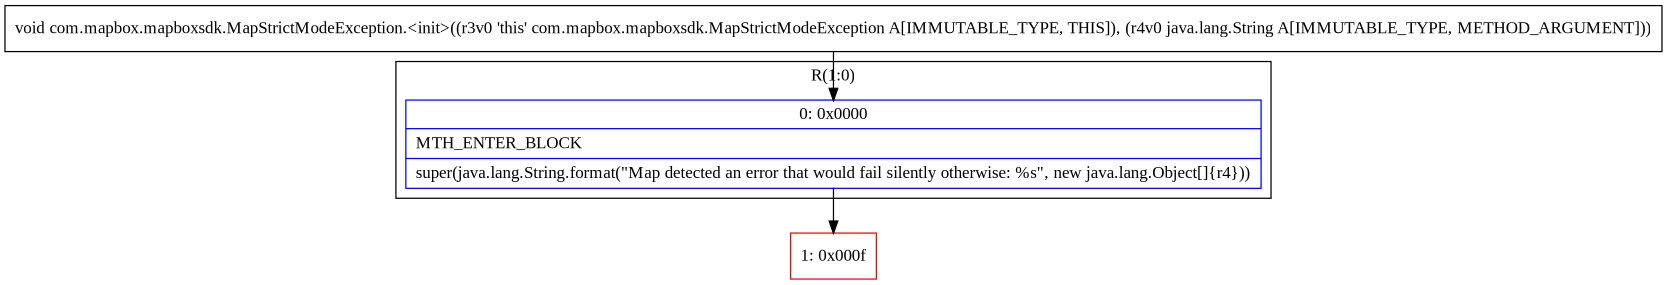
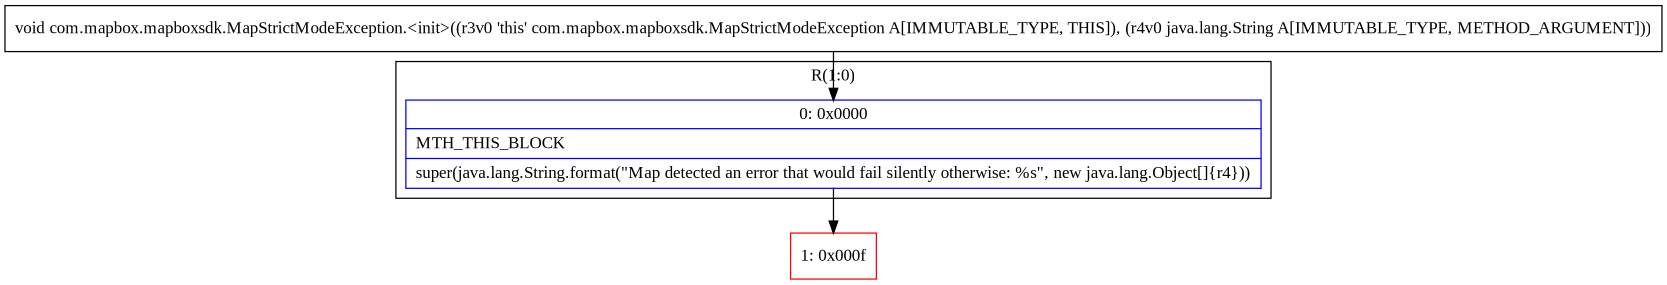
(499, 143) -> (491, 143)
